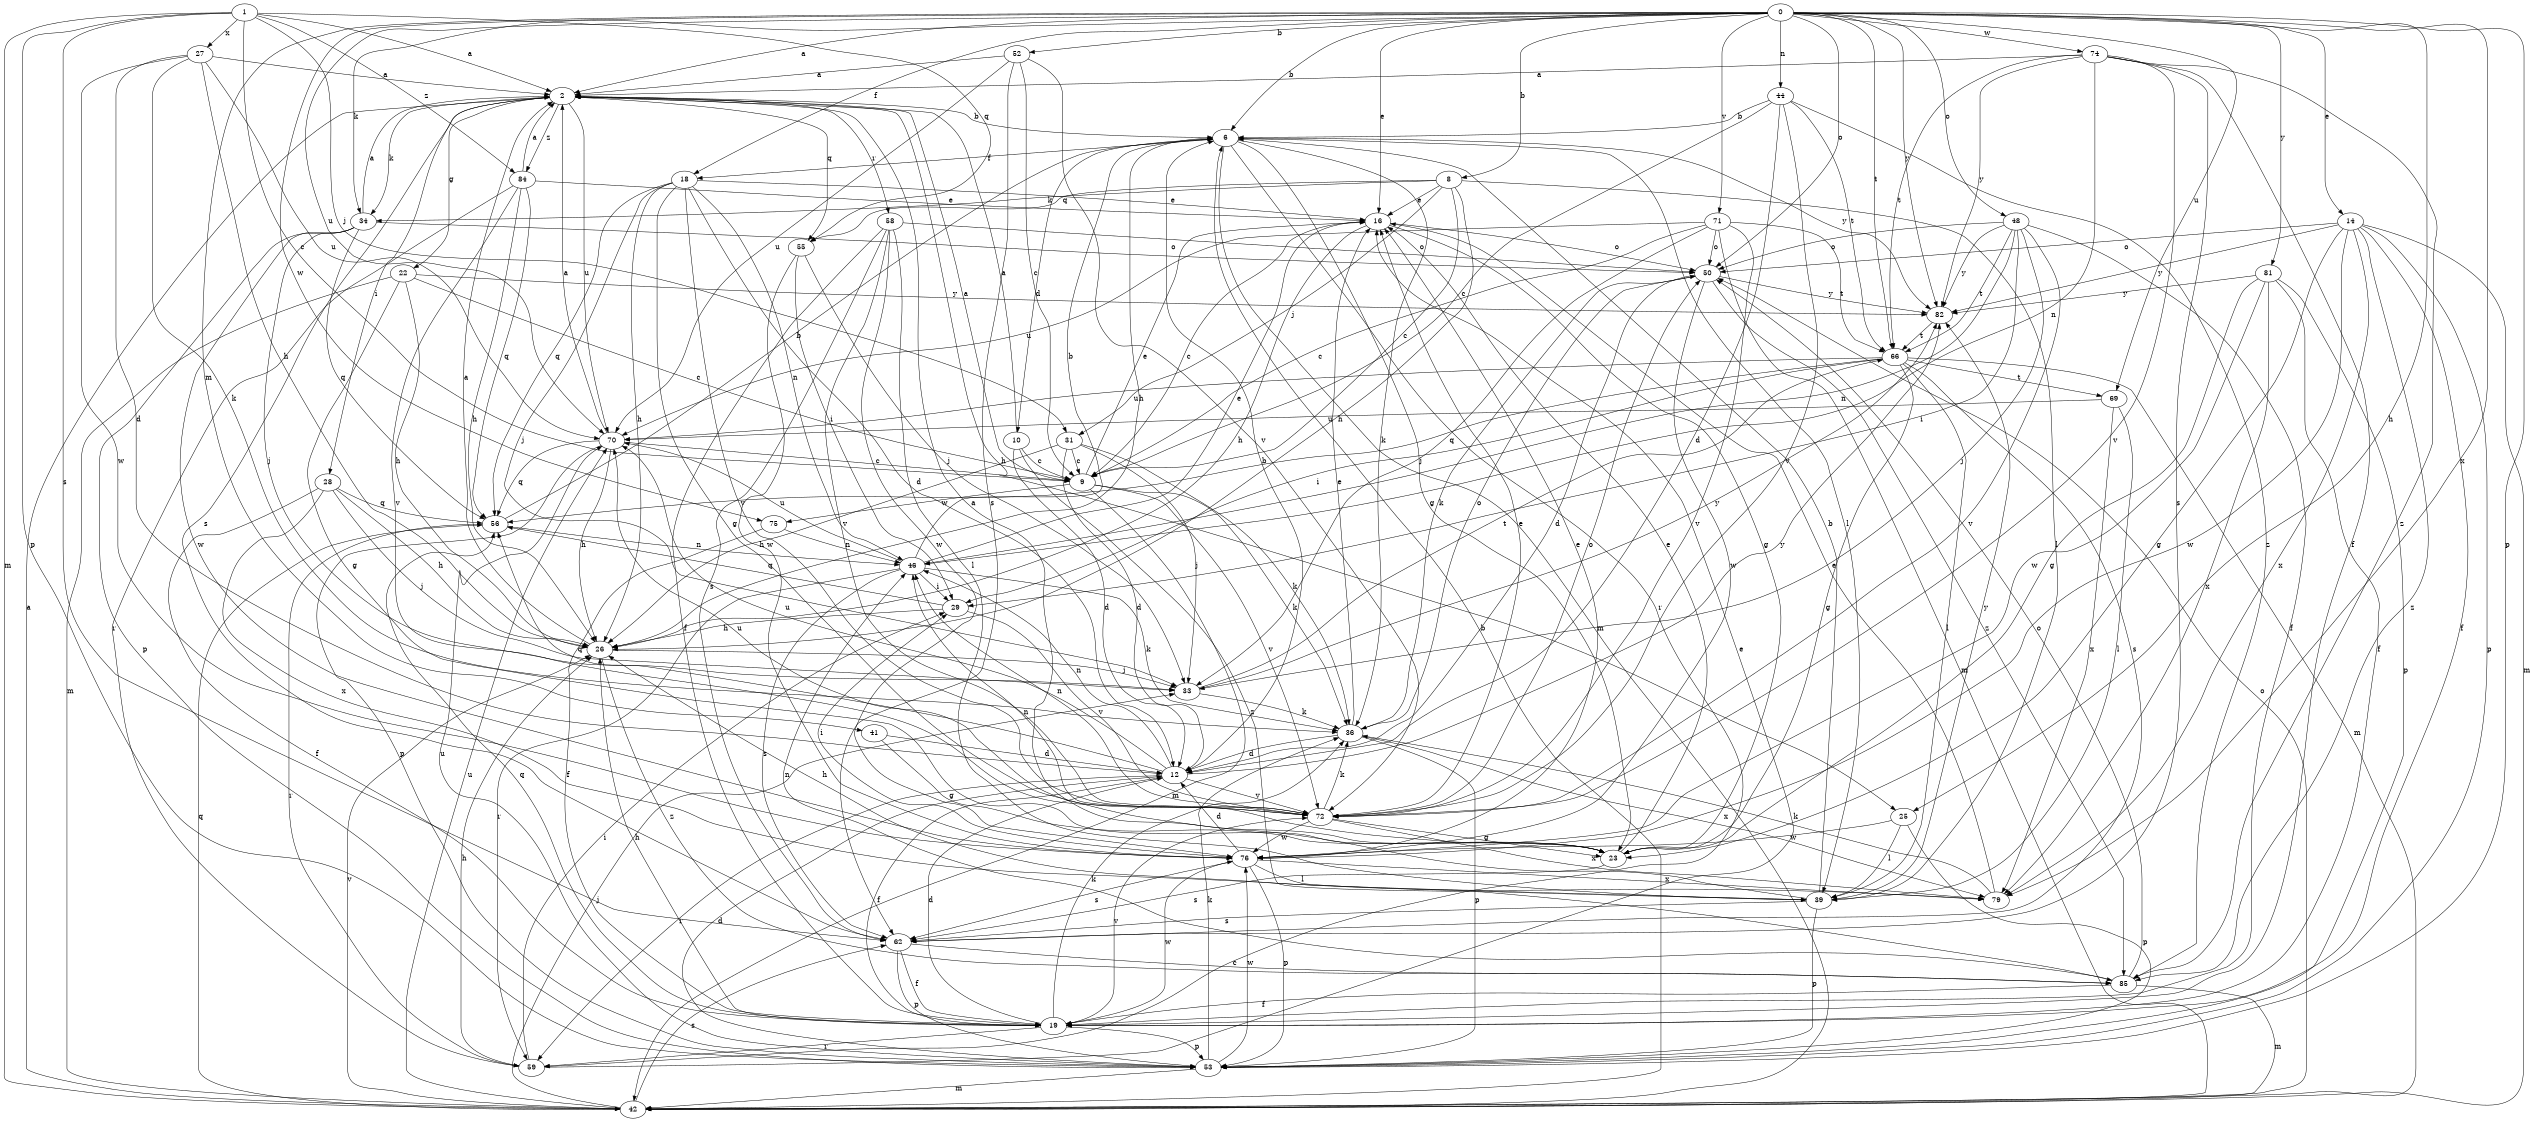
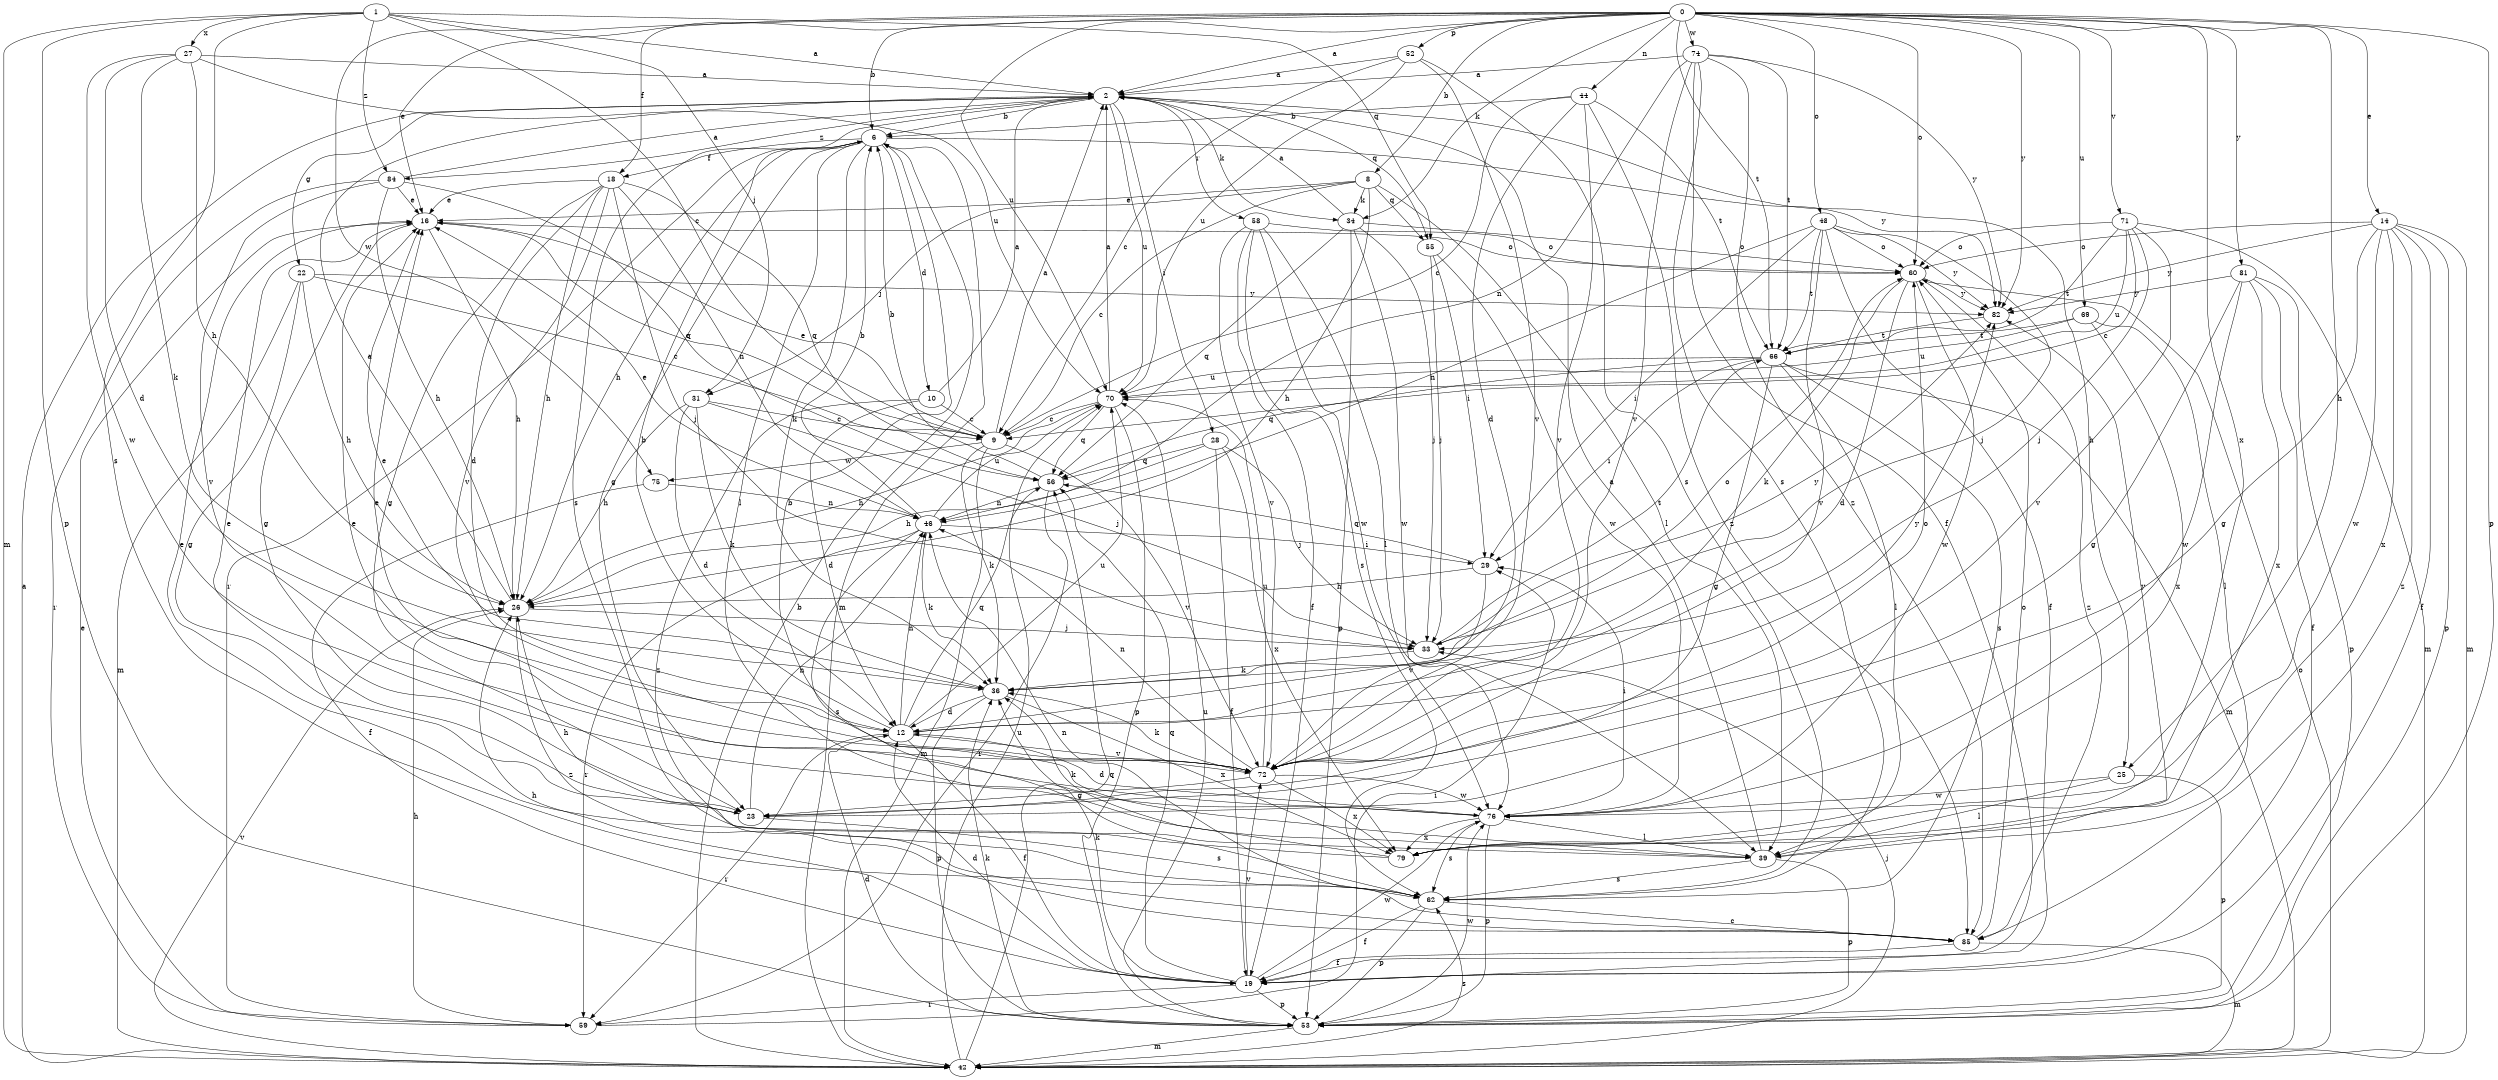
(1280, 33) -> (1454, 33)
(1708, 273) -> (1913, 273)
(2002, 378) -> (1932, 337)
(874, 733) -> none
